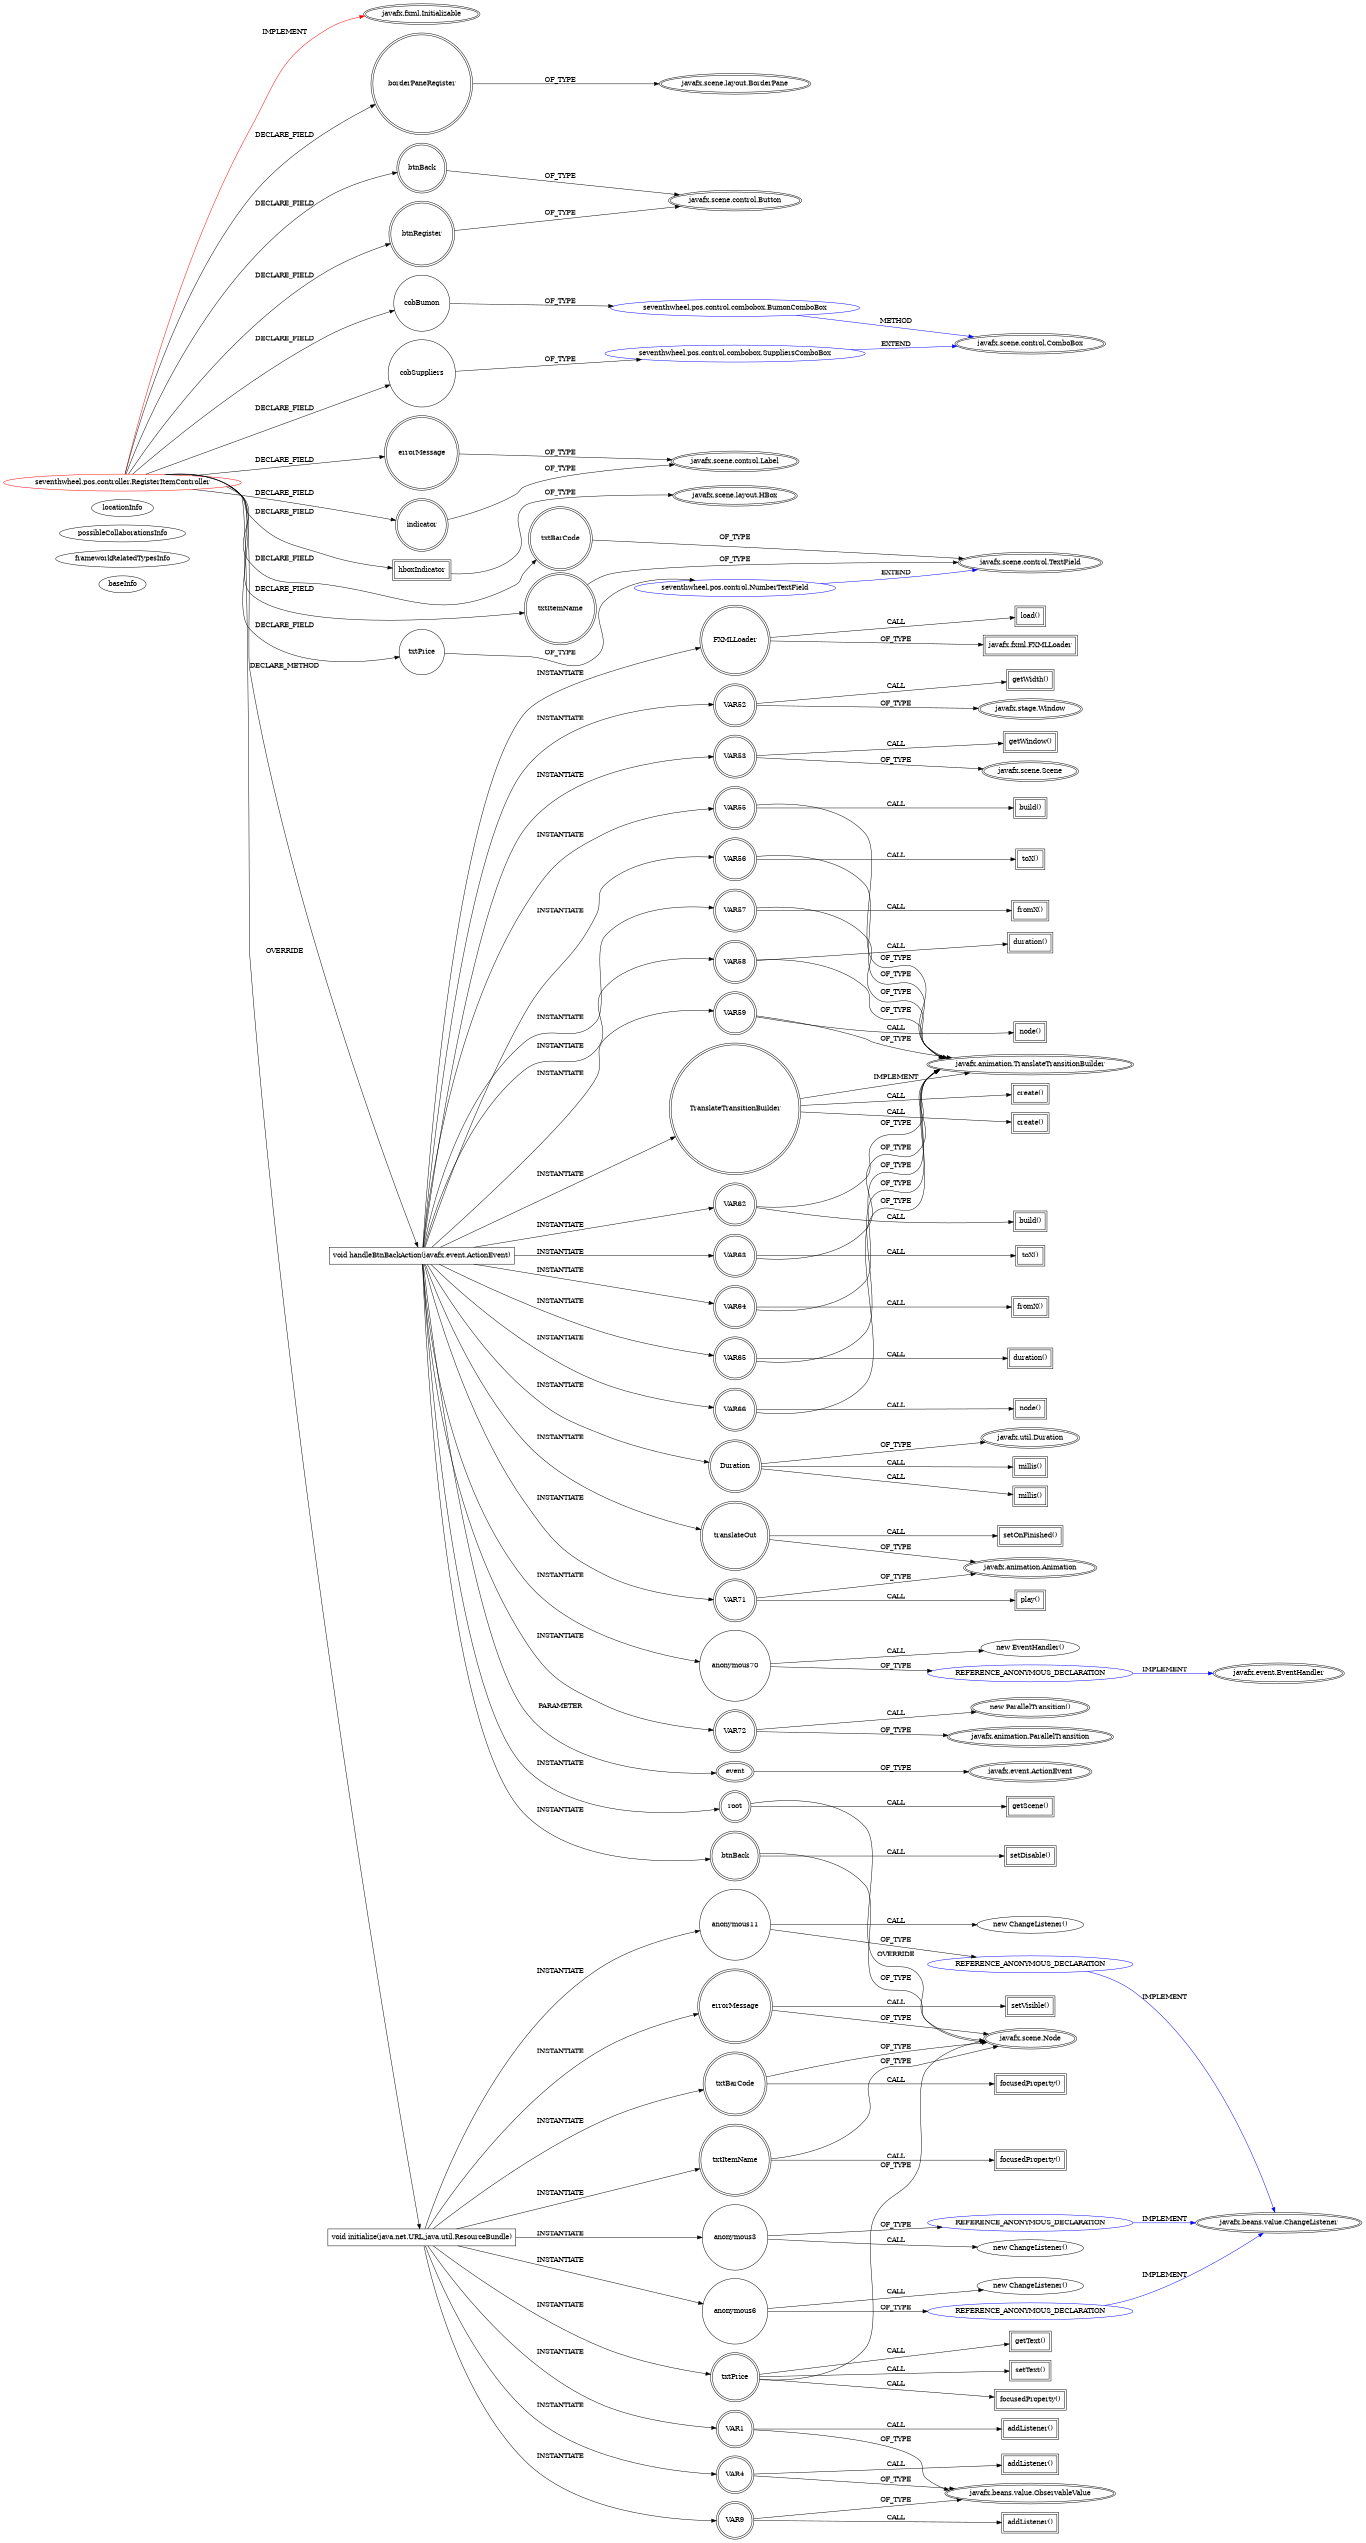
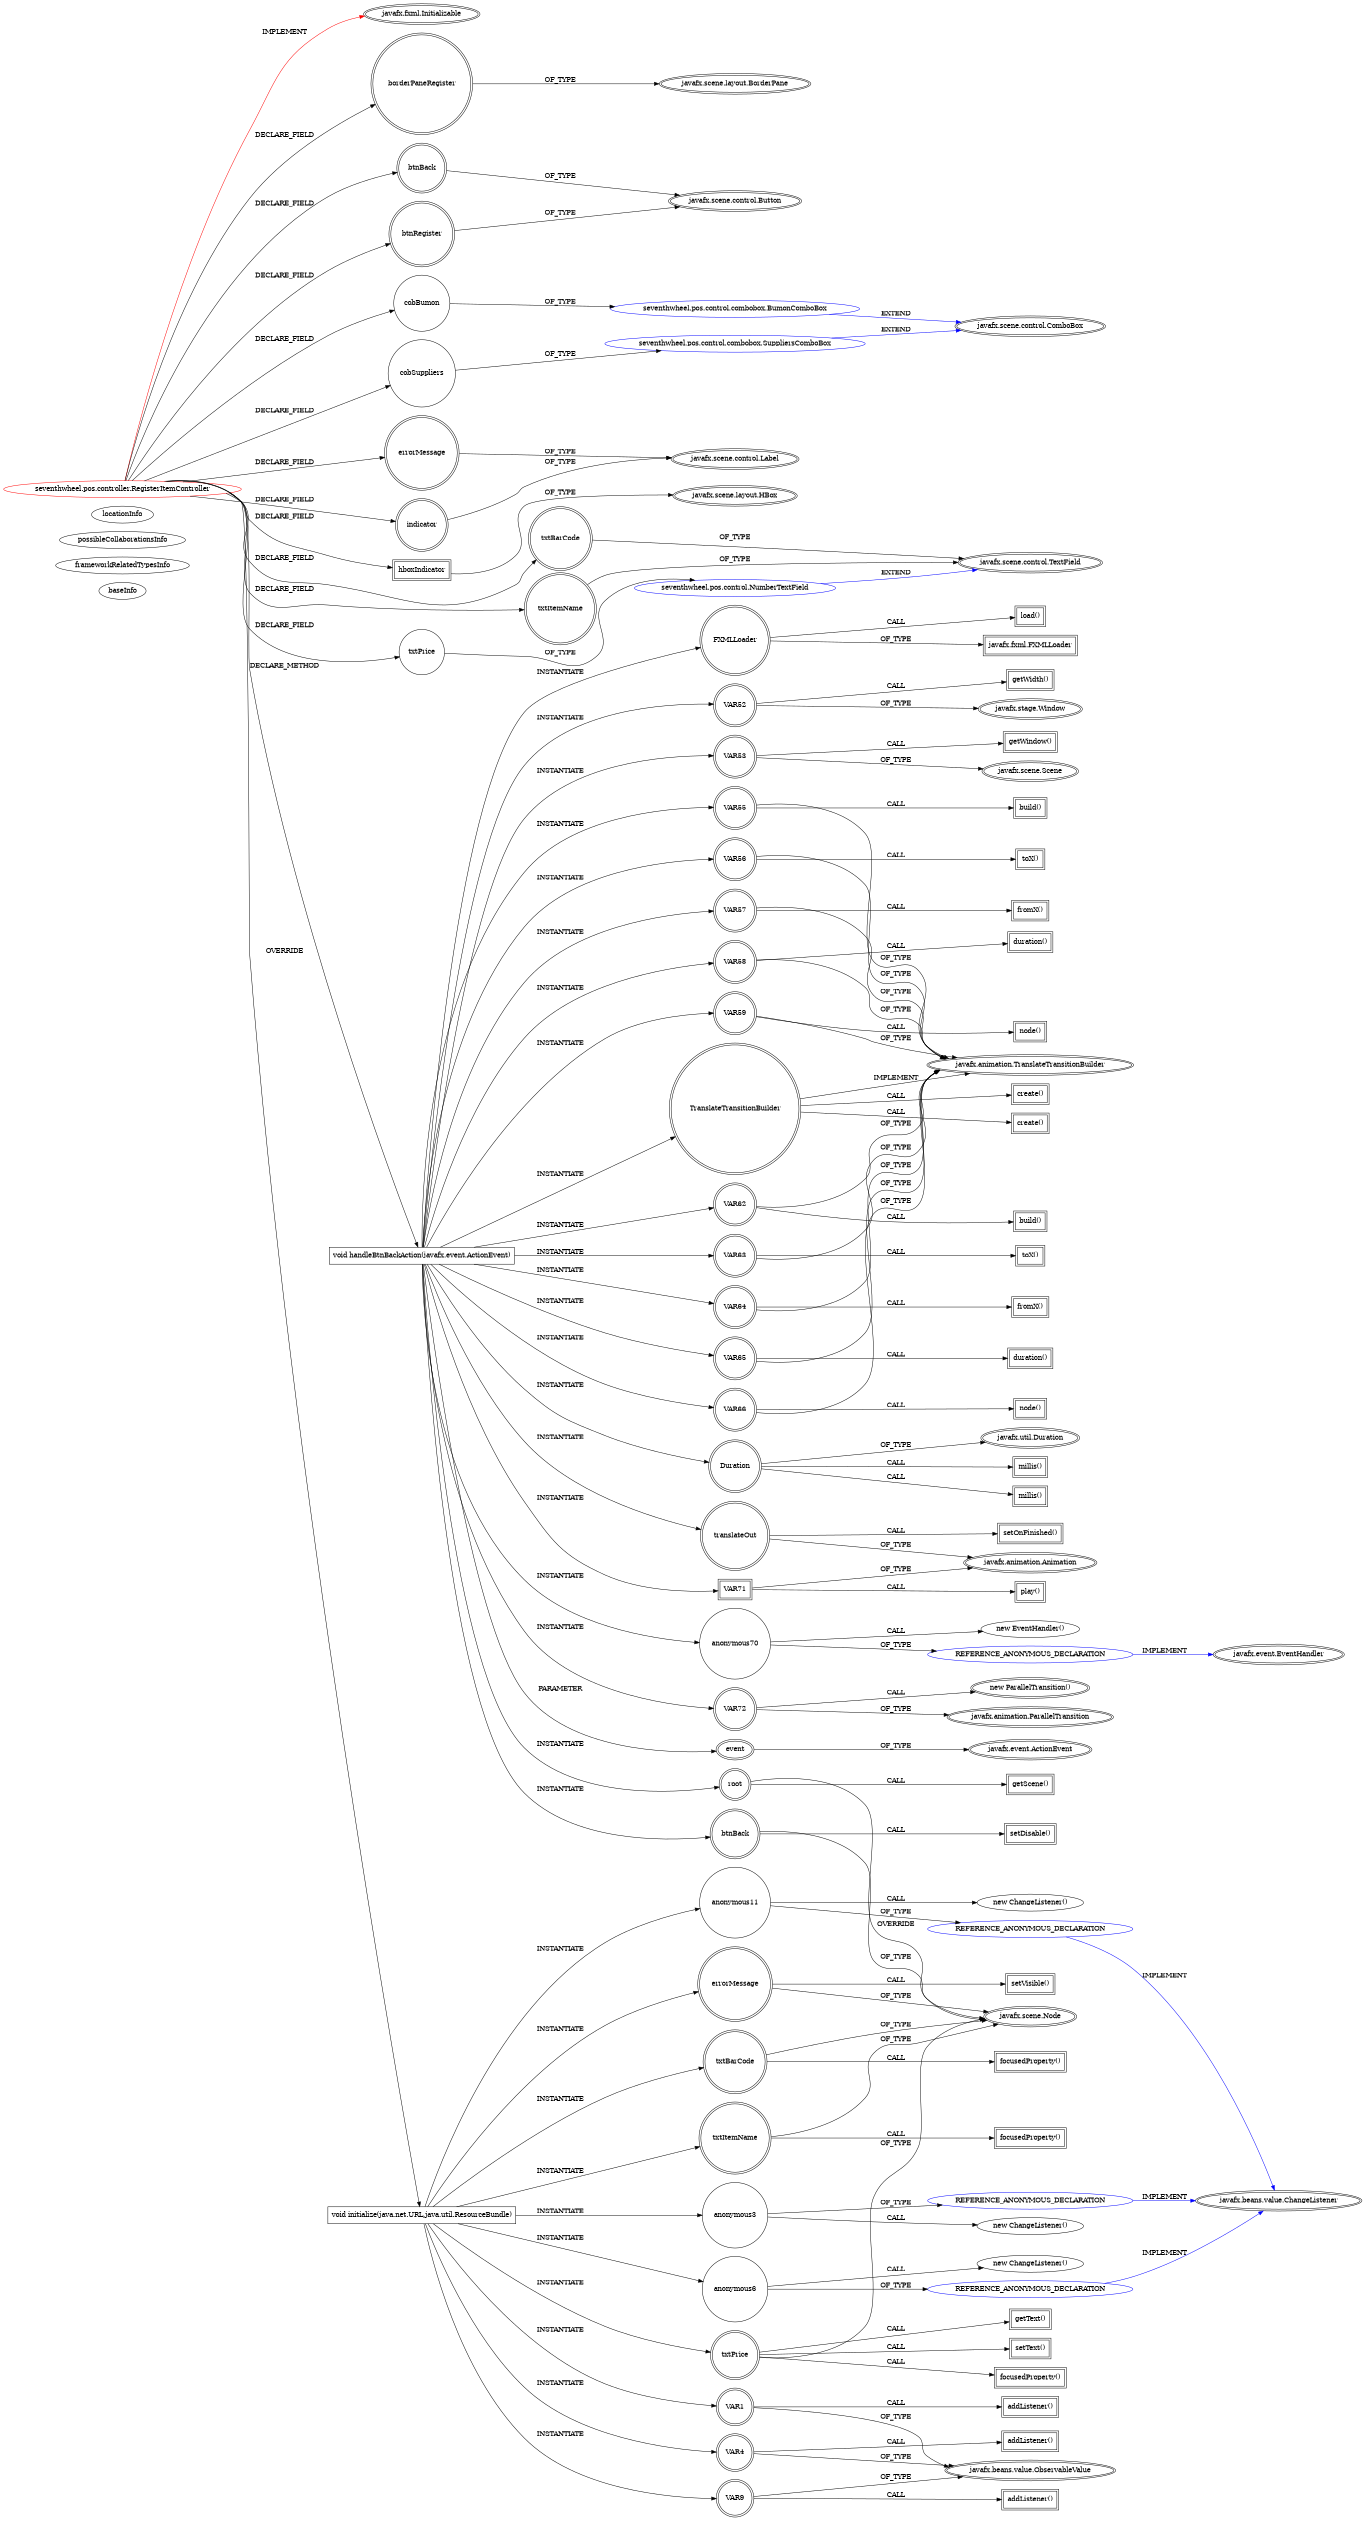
(896, 321) -> (896, 314)
(735, 1600) -> (735, 1590)
